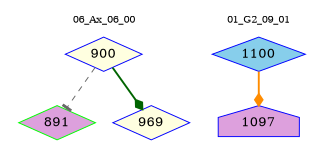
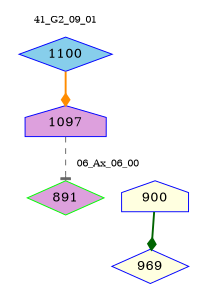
(259, 20) -> (66, 20)
(104, 54) -> (155, 198)
(82, 86) -> (66, 161)
